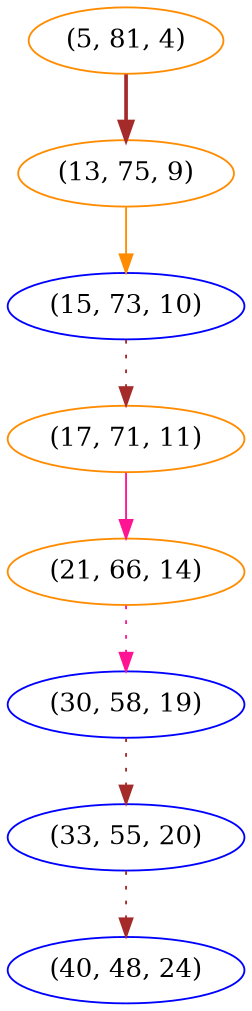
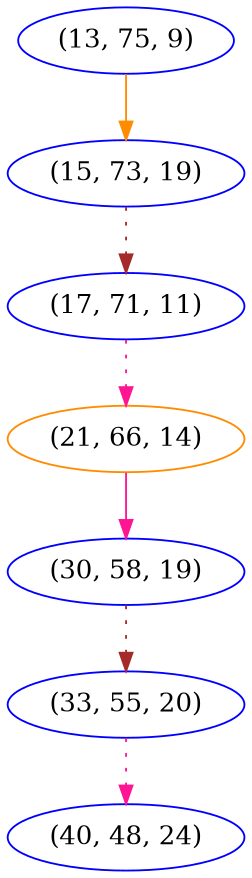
(126, 41) -> none
(126, 173) -> (126, 41)
(126, 306) -> (126, 173)
(126, 439) -> (126, 306)
(126, 496) -> (126, 364)
(126, 629) -> (126, 496)
(126, 895) -> (126, 762)
